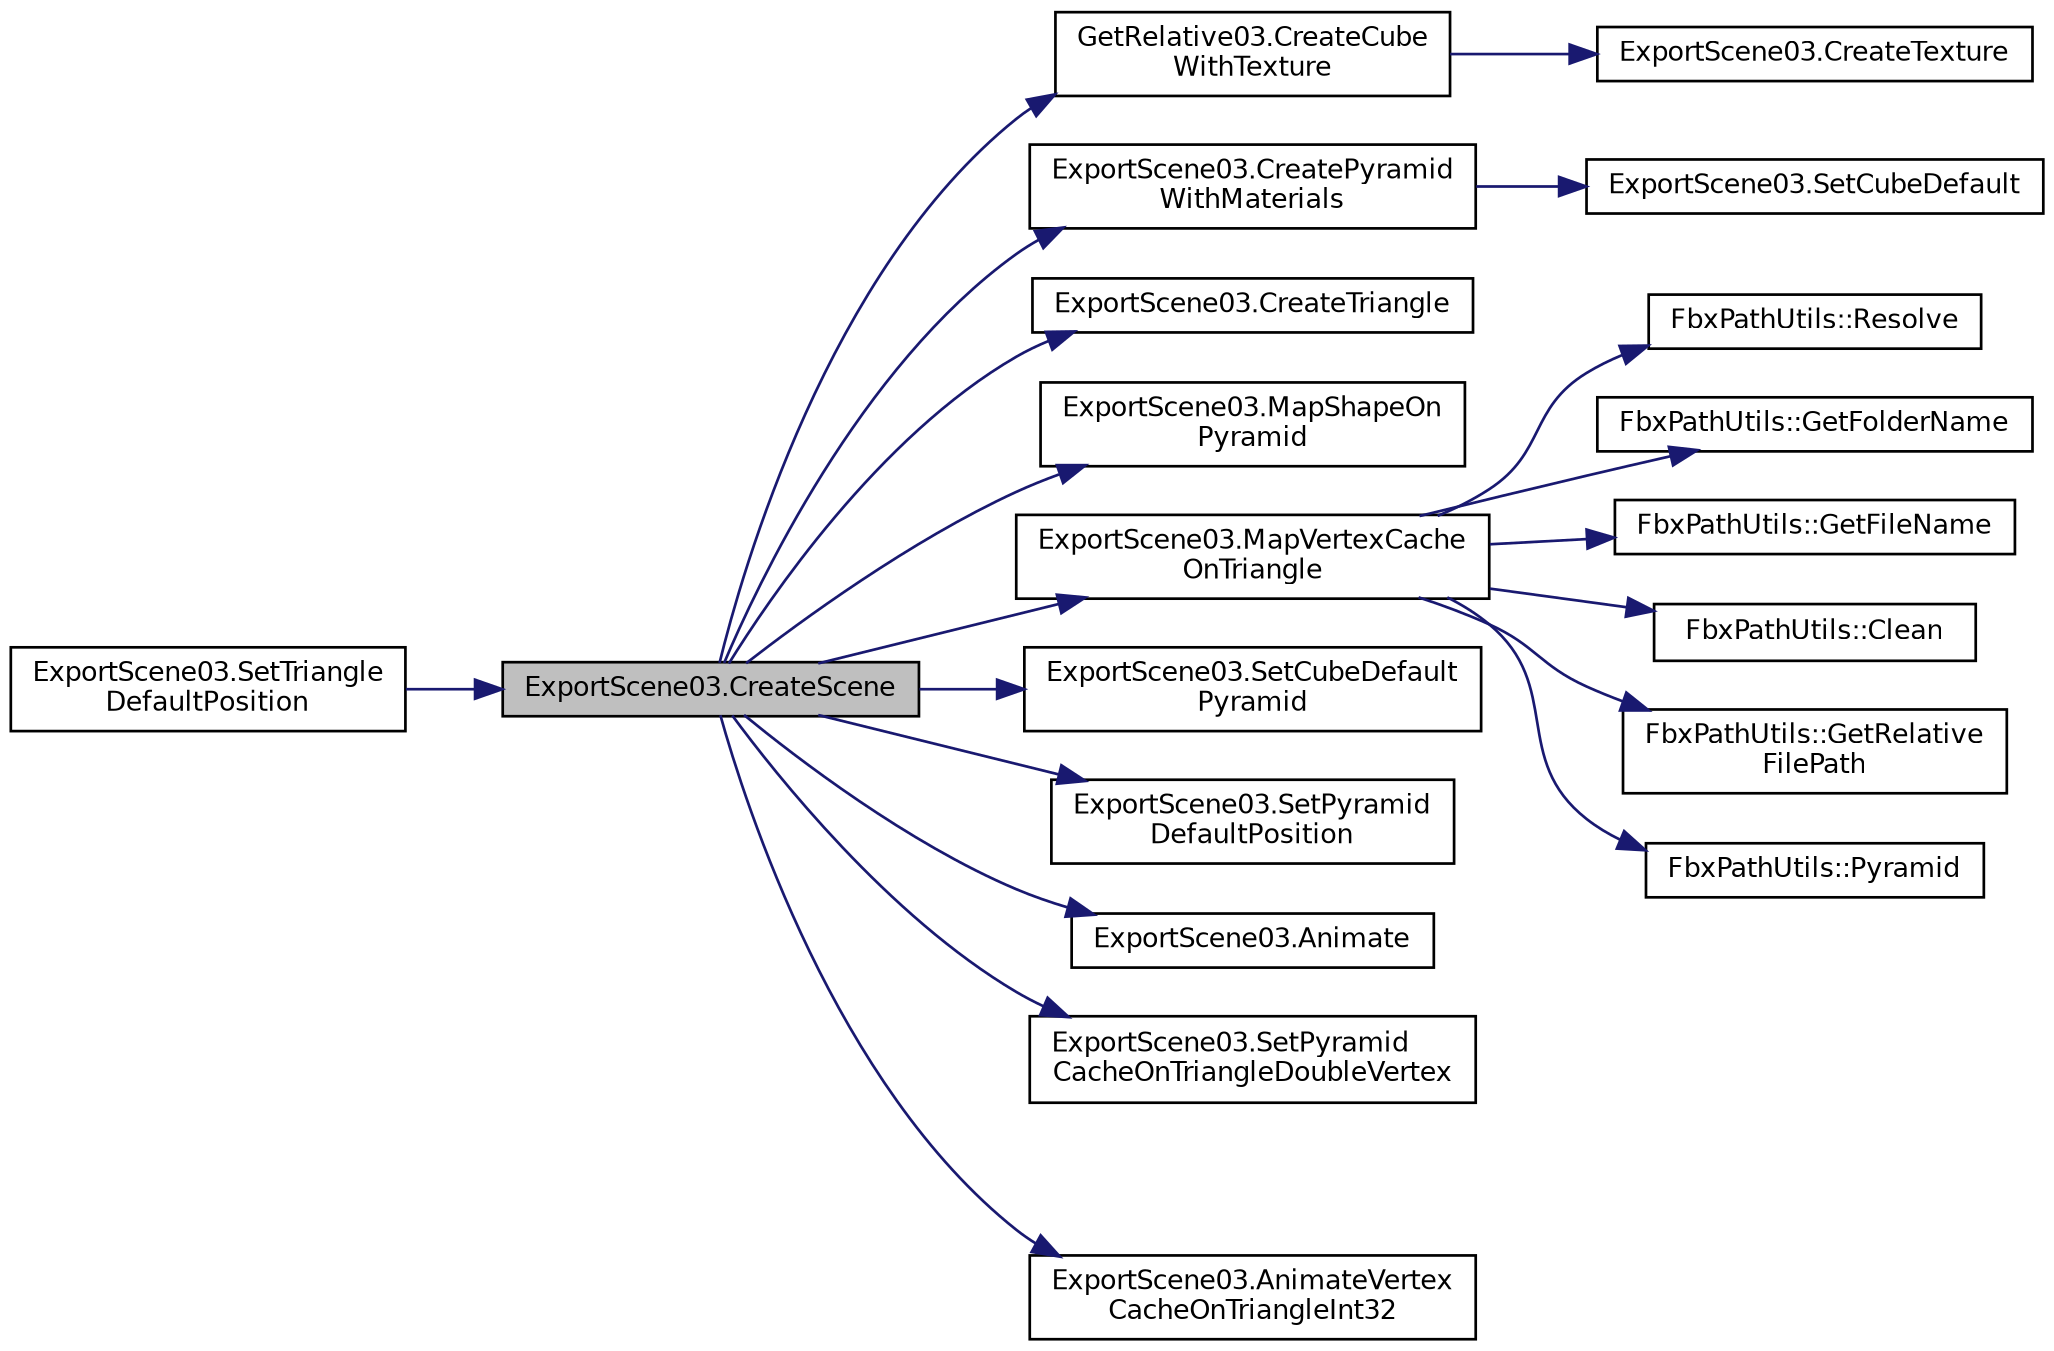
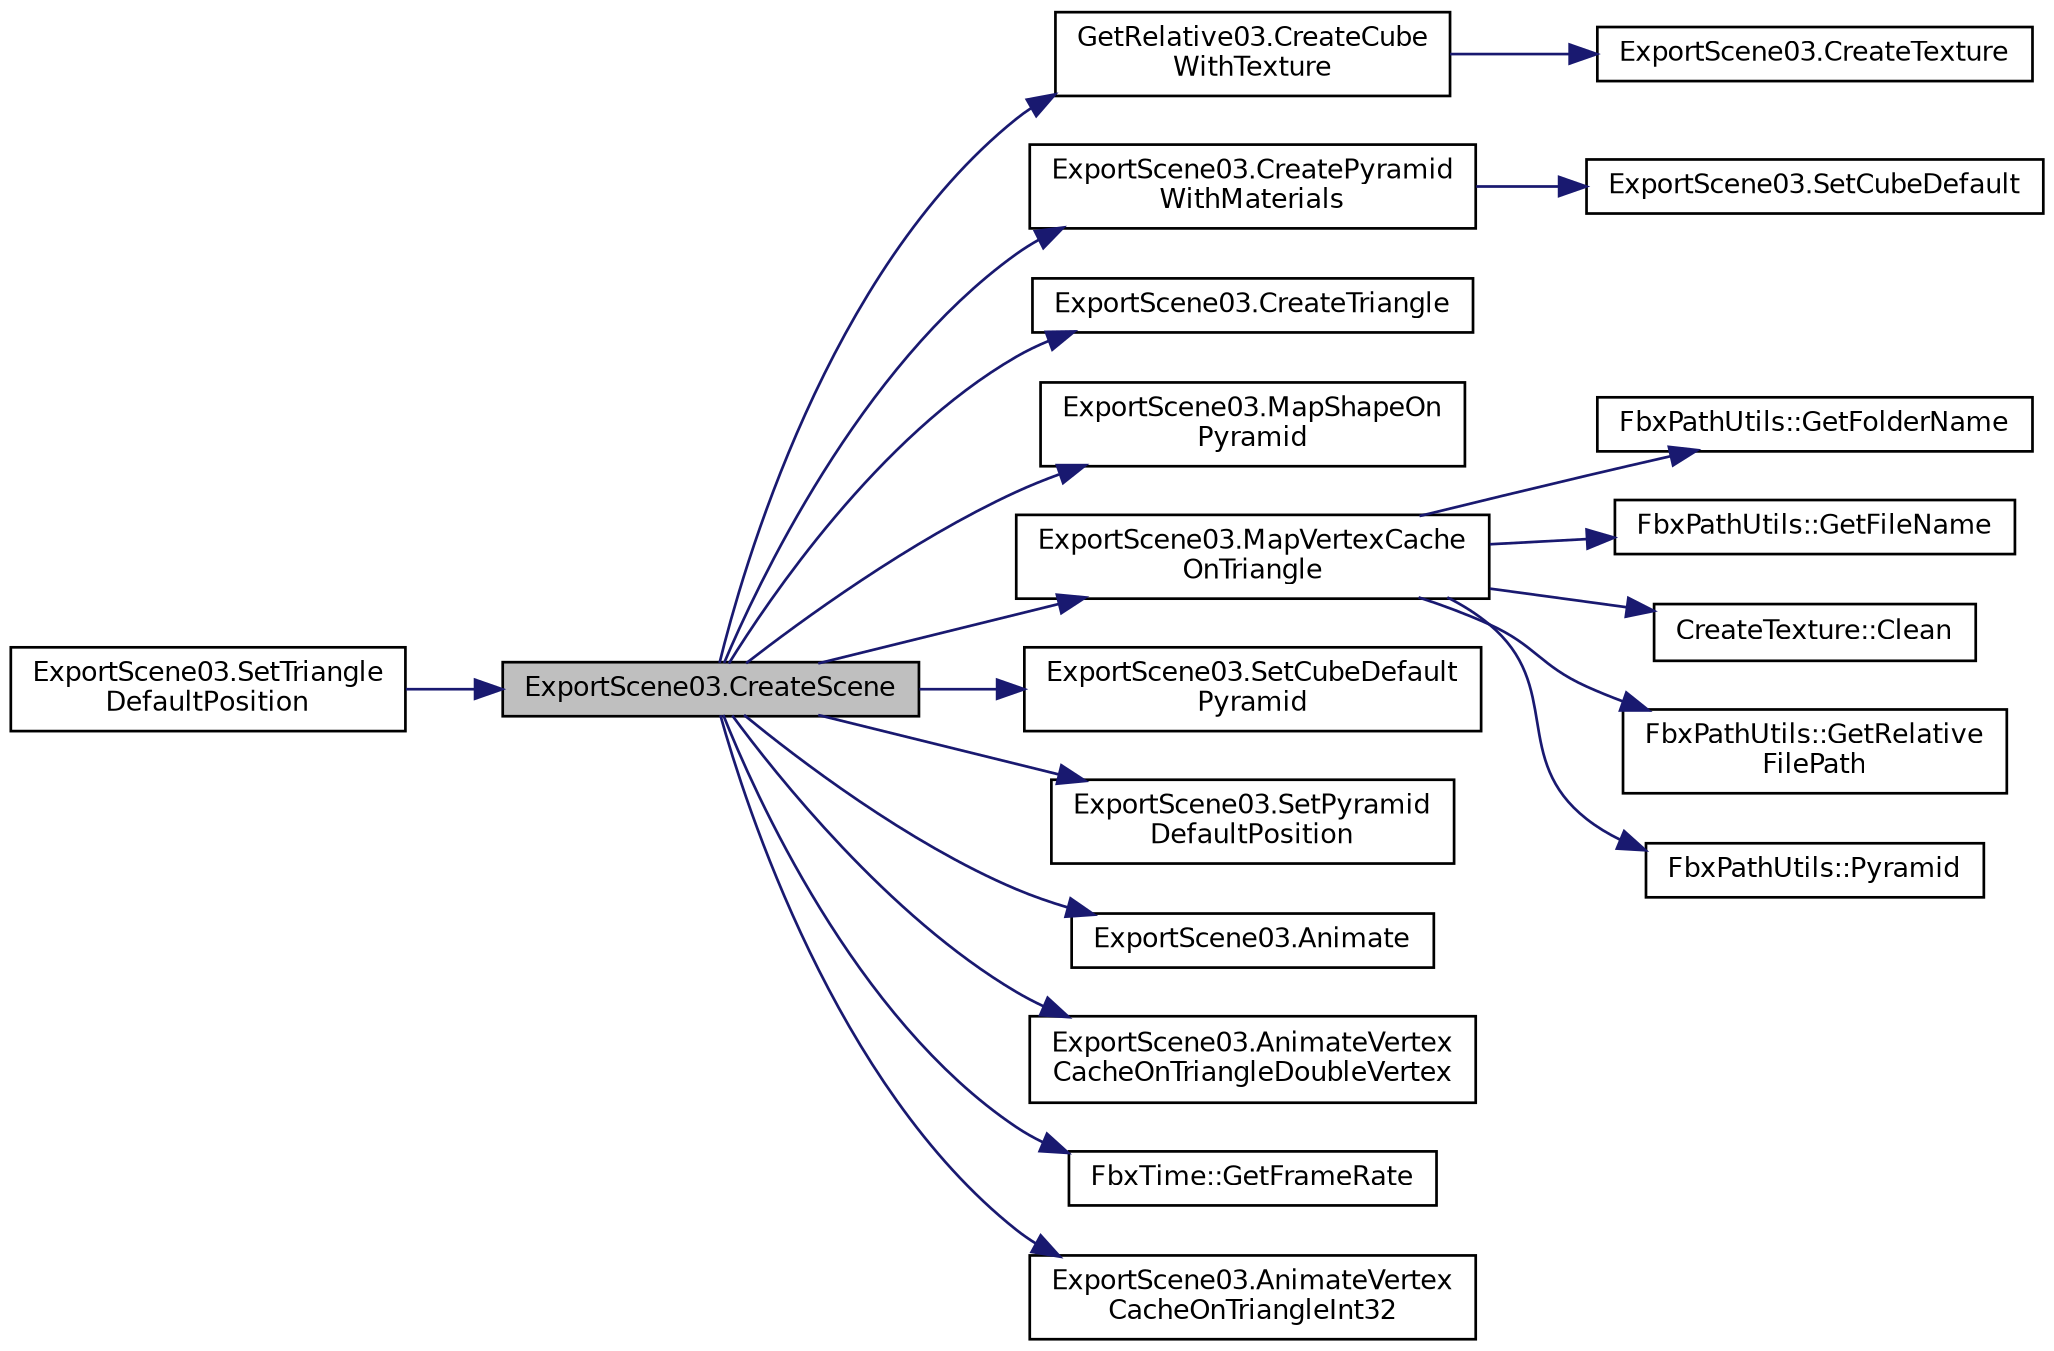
(1815, 322) -> none
(1815, 632) -> (1815, 632)
(1253, 1059) -> (1253, 1059)
none -> (1253, 1178)
